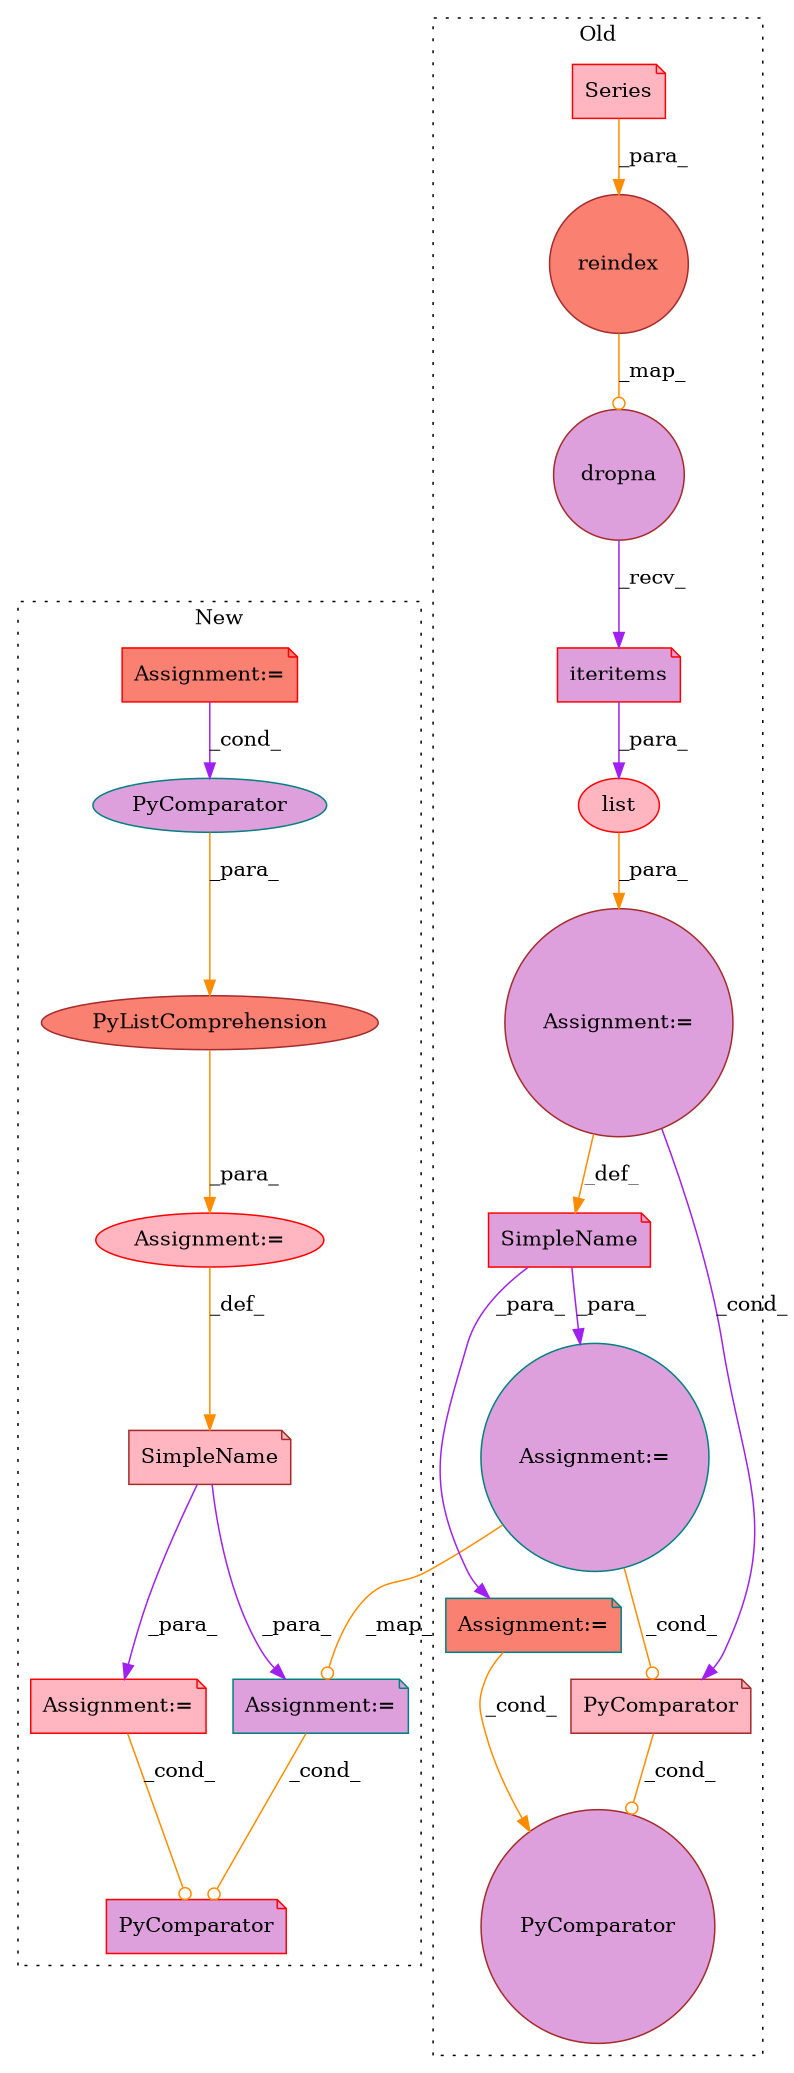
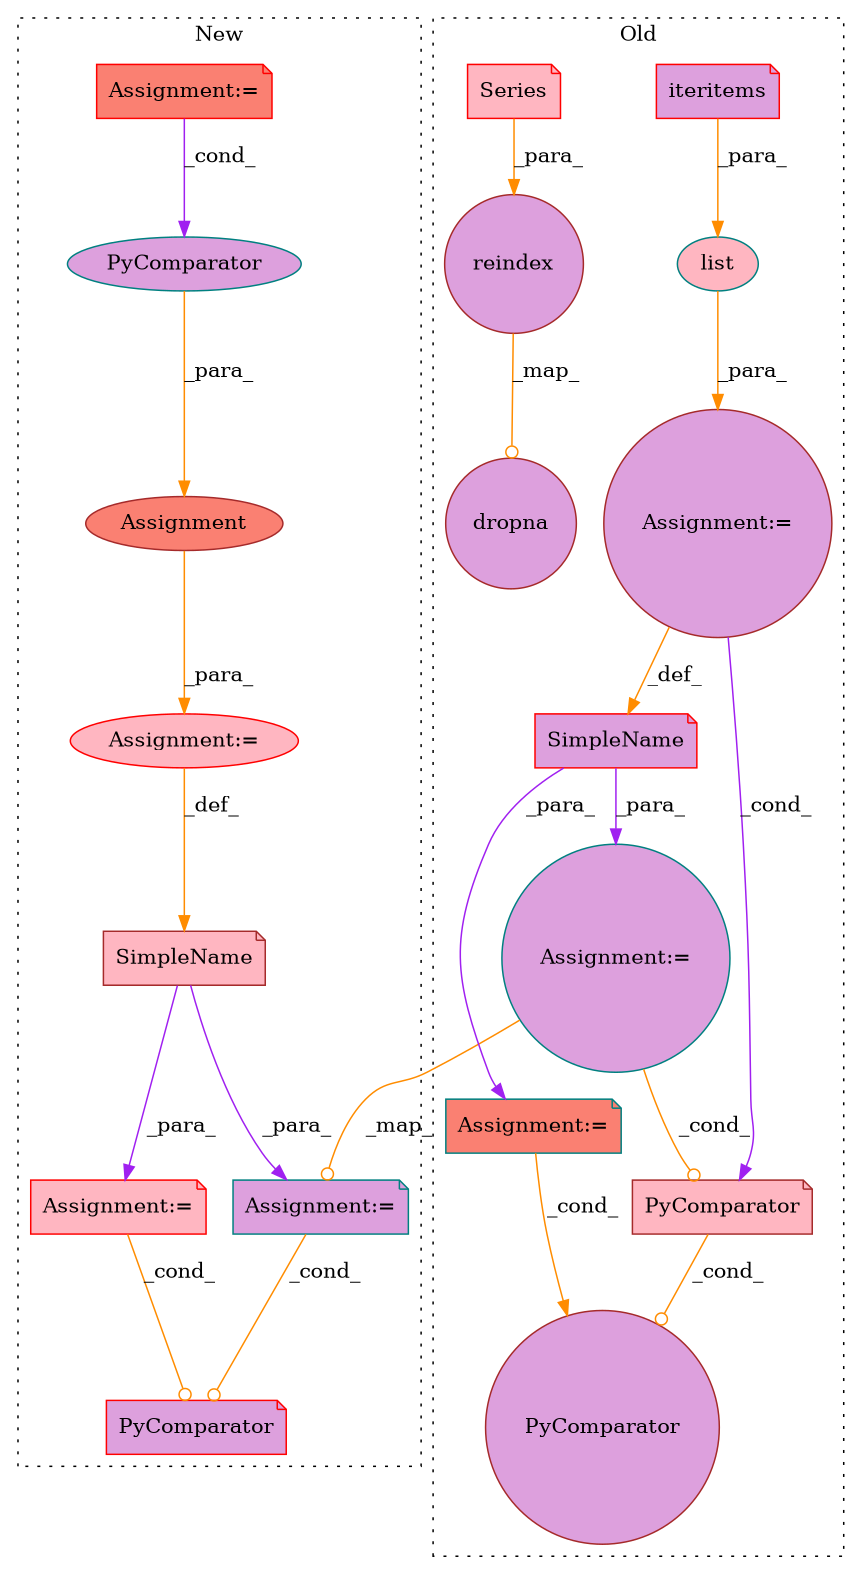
(619, 264) -> (514, 264)
(619, 586) -> none
(619, 733) -> (718, 170)
(619, 805) -> (718, 264)
(210, 1023) -> (184, 524)
